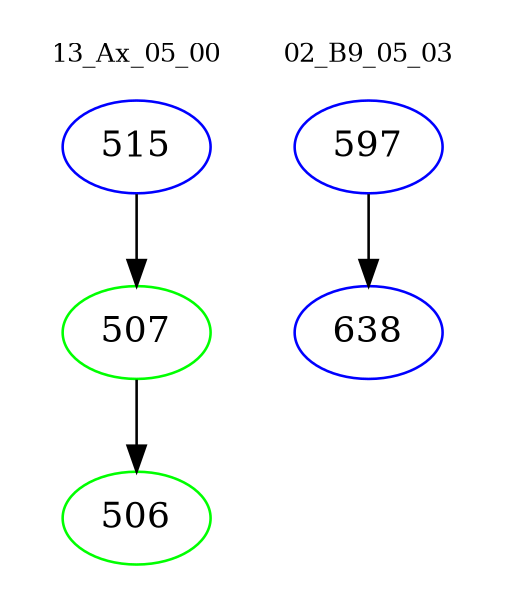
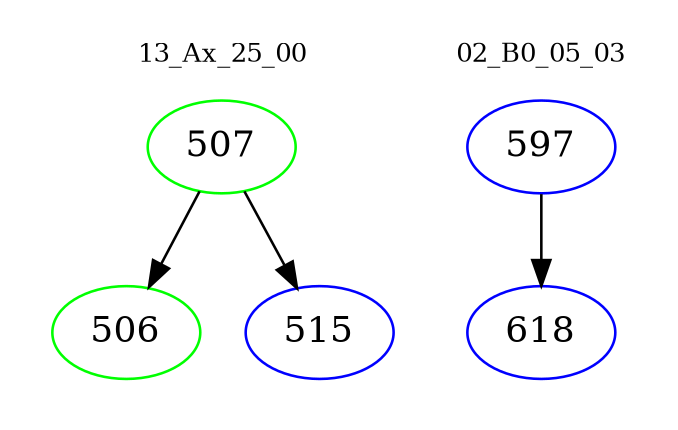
(137, 55) -> (223, 55)
(369, 55) -> (541, 55)
(137, 227) -> (264, 228)
(369, 333) -> (541, 333)
